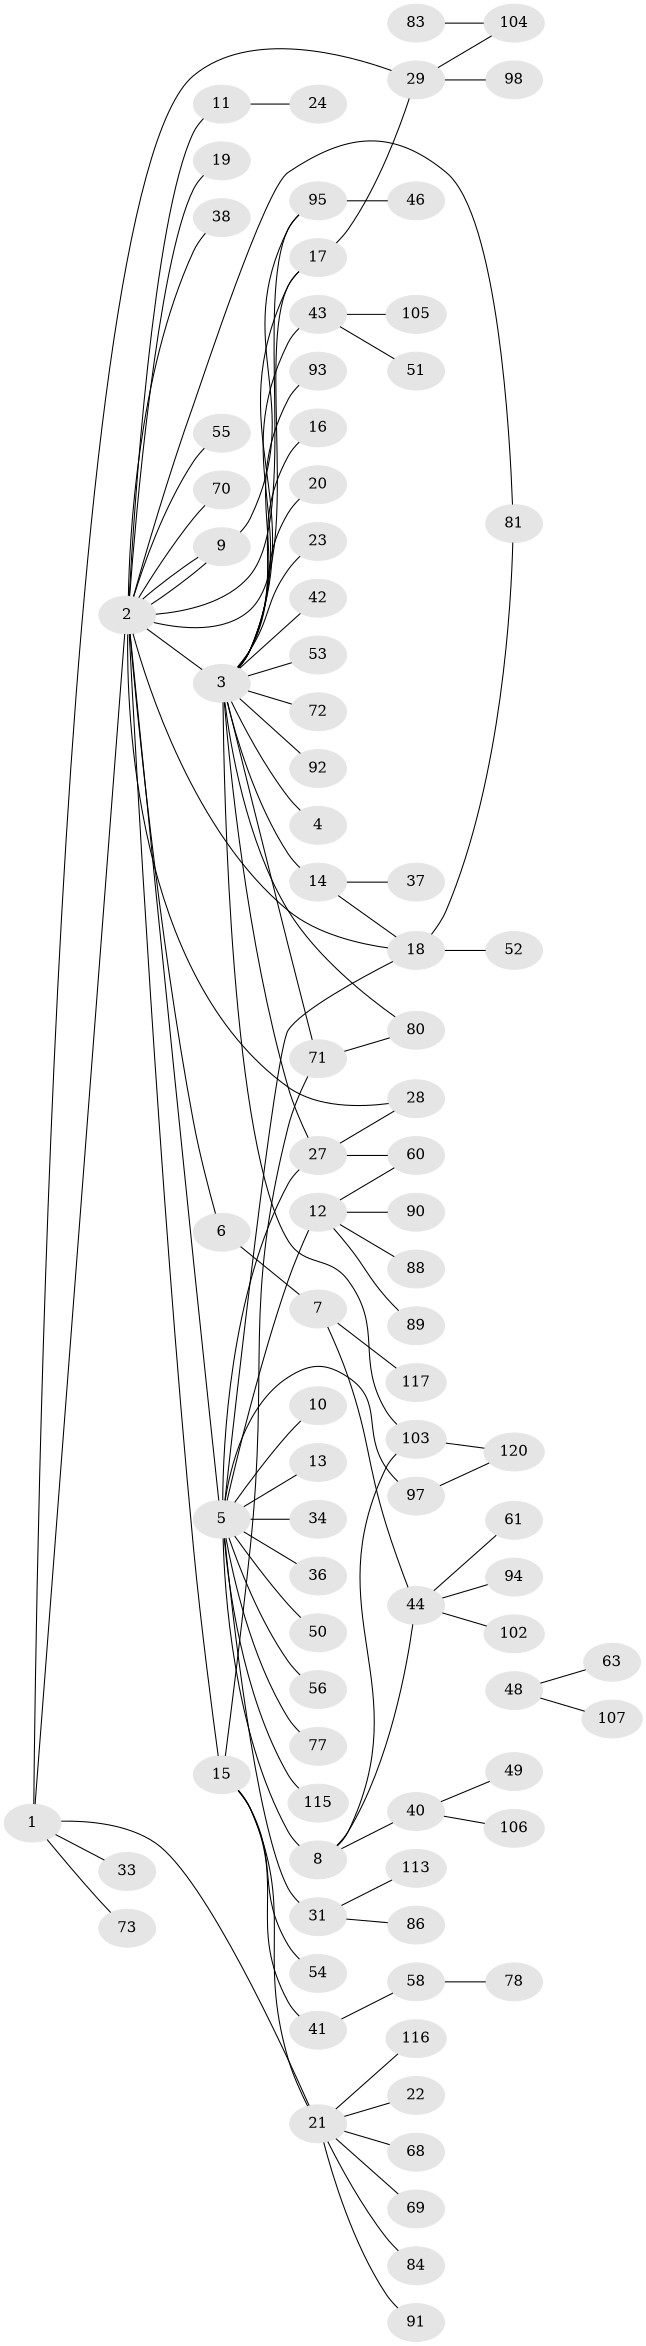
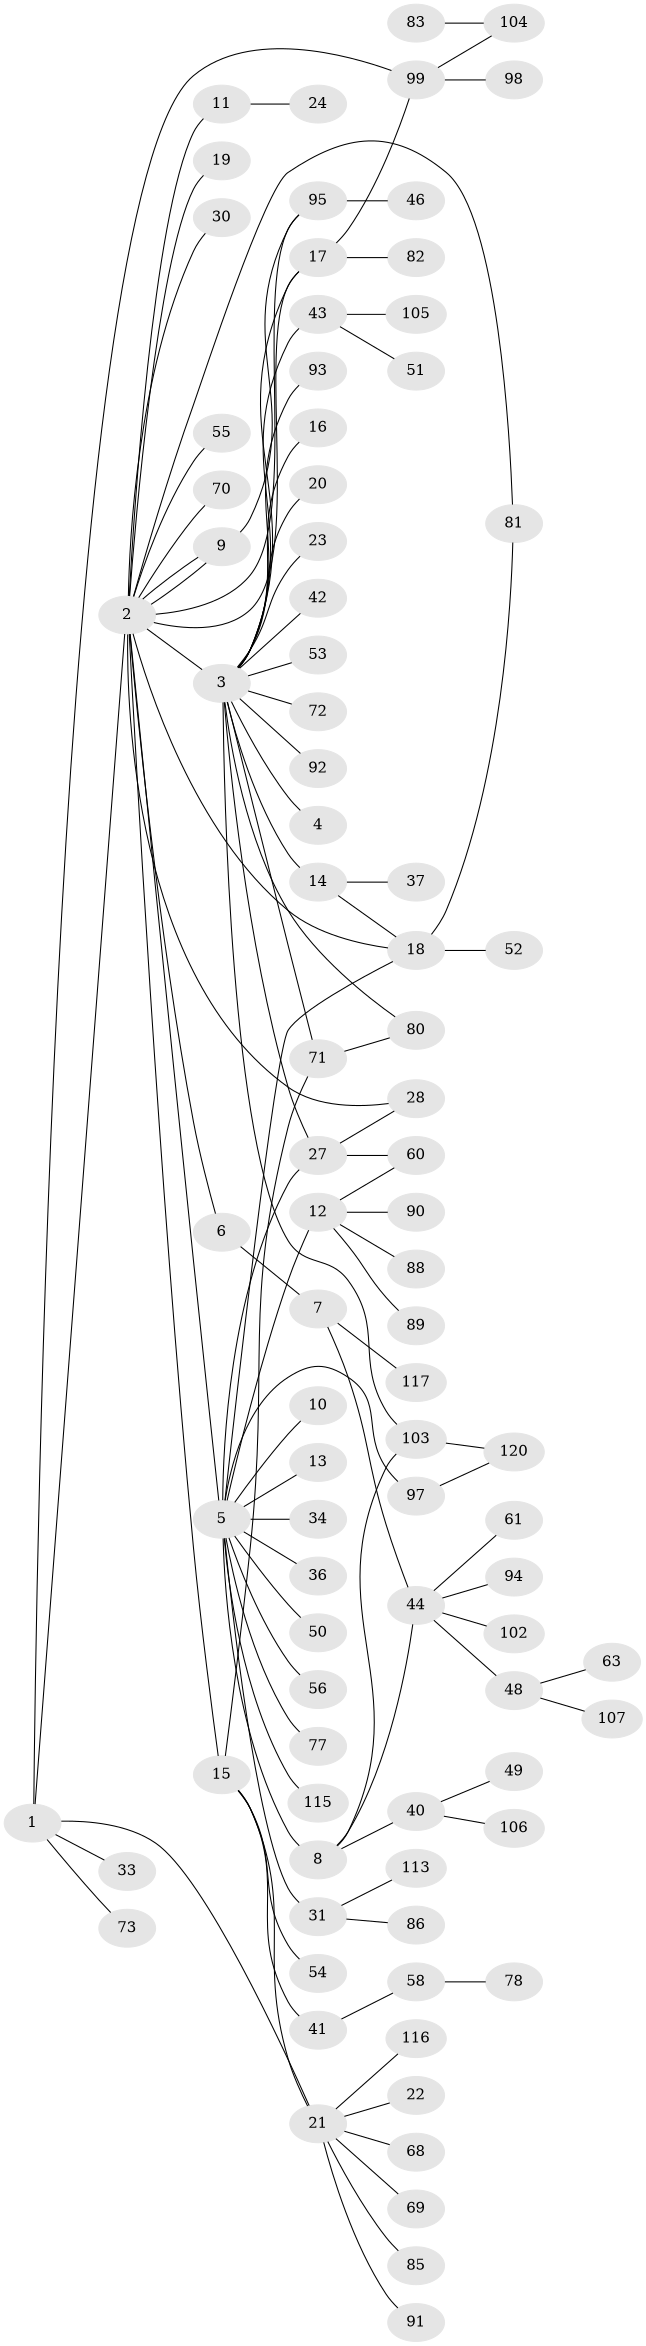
(416, 80) -> (416, 80)
(222, 218) -> (222, 218)
none -> (416, 258)
none -> (465, 1648)
(416, 2266) -> (416, 2266)
